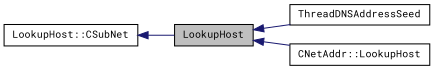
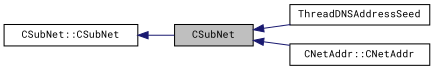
(71, 35) -> (71, 35)
(214, 35) -> (214, 35)
(360, 55) -> (360, 55)
